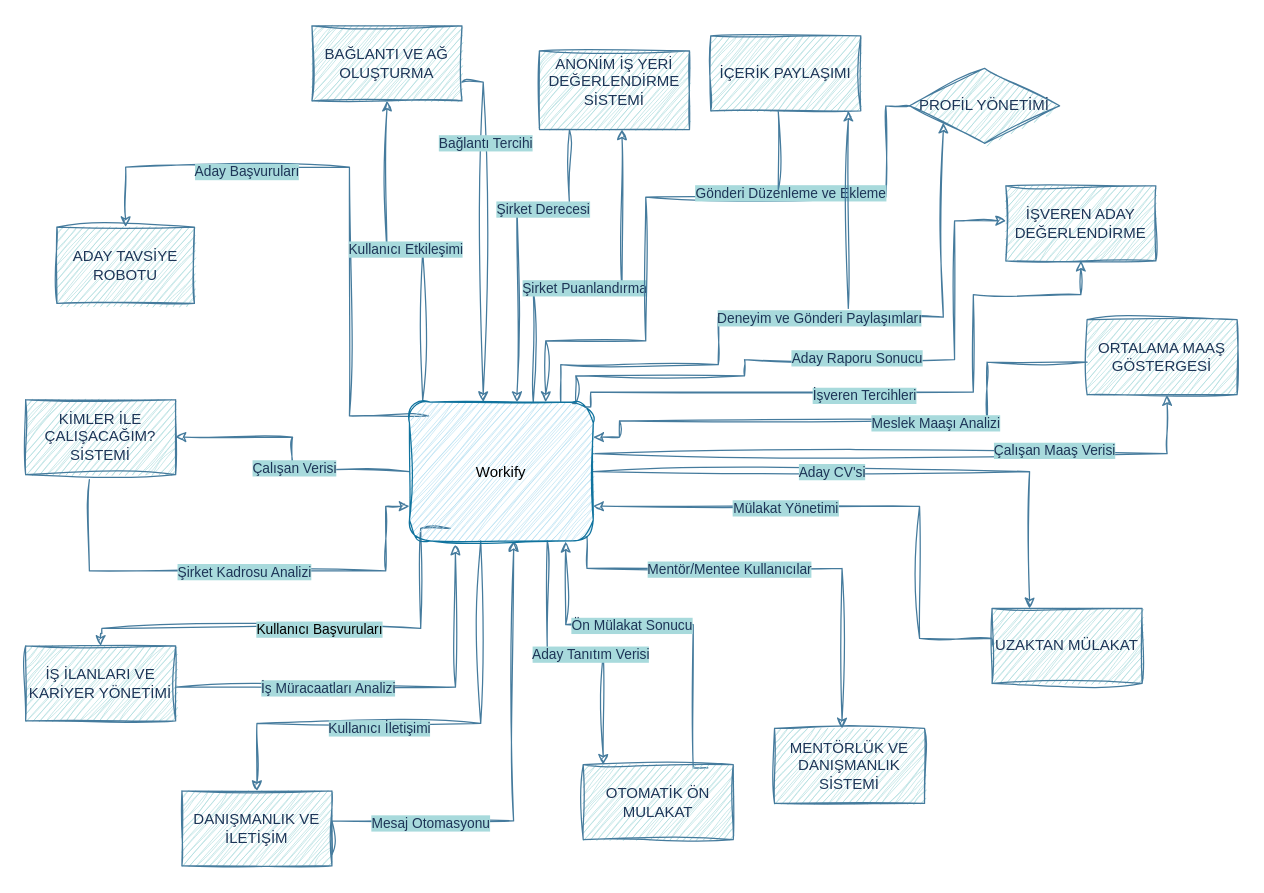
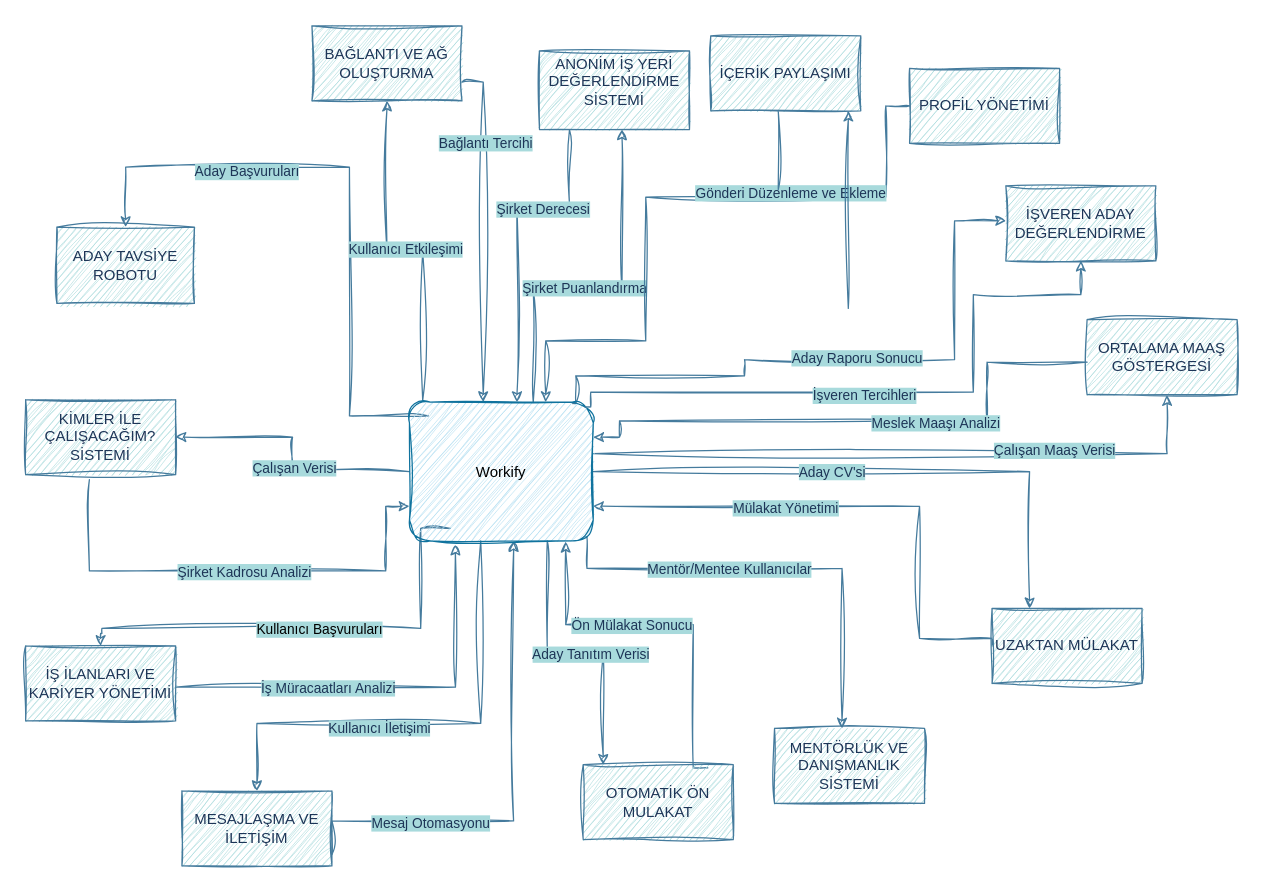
(984, 106) -> (984, 106)
(740, 317) -> none
(257, 828) -> (257, 828)
